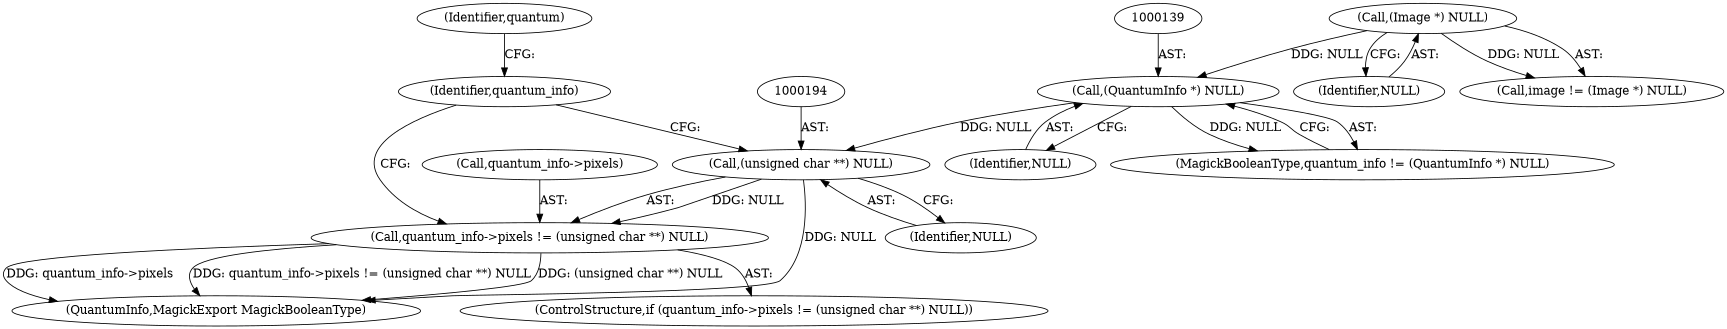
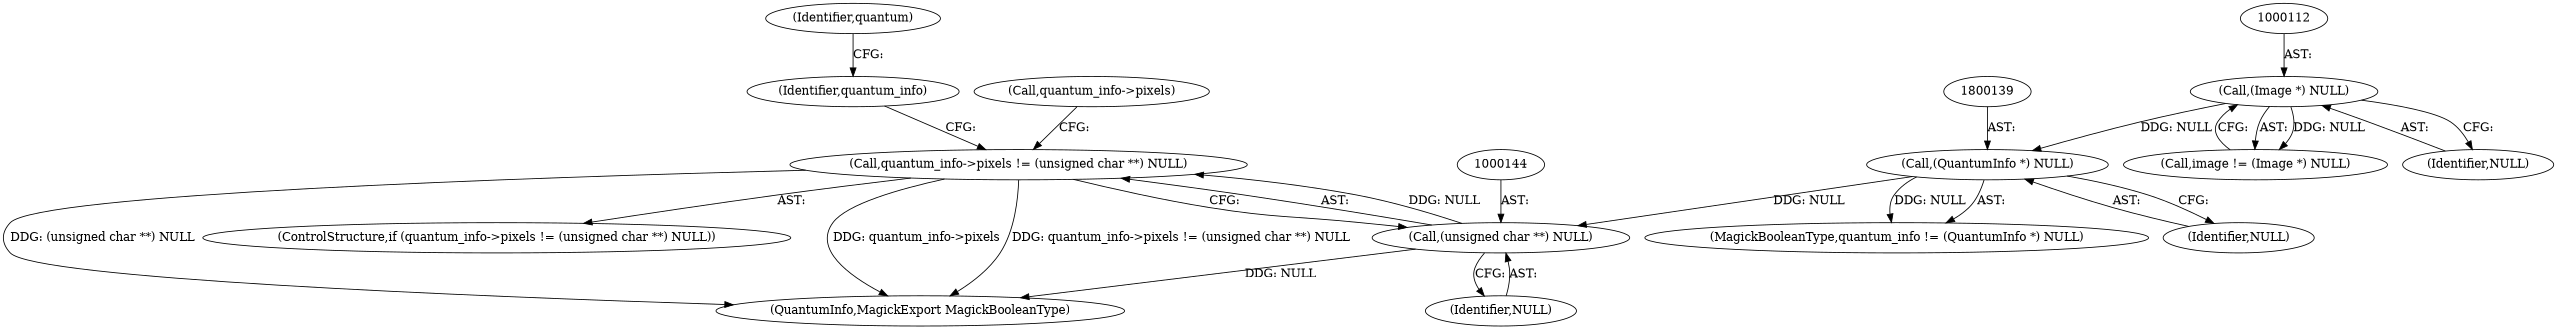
(1158, 18) -> (1987, 92)
none -> (2284, 18)
(801, 92) -> (1501, 165)
(1284, 123) -> none
(647, 127) -> (1235, 211)
none -> (2215, 130)
(556, 201) -> (1076, 128)
